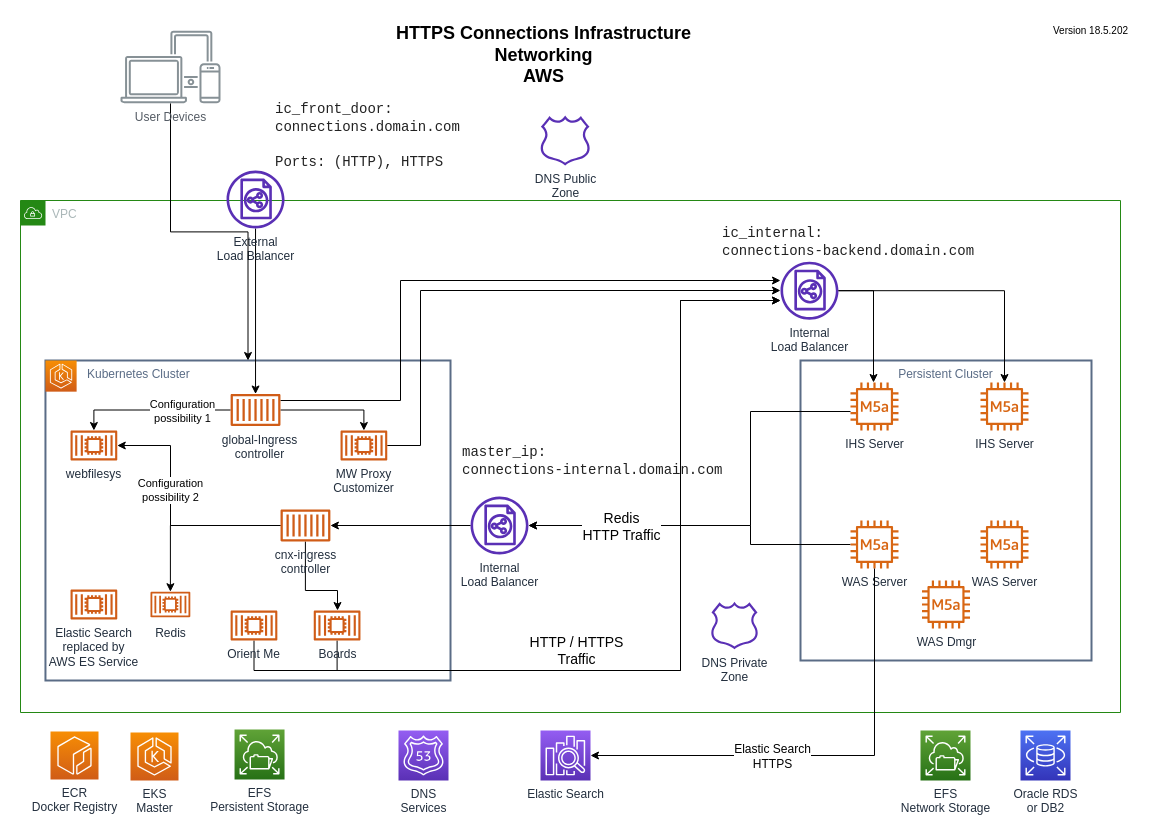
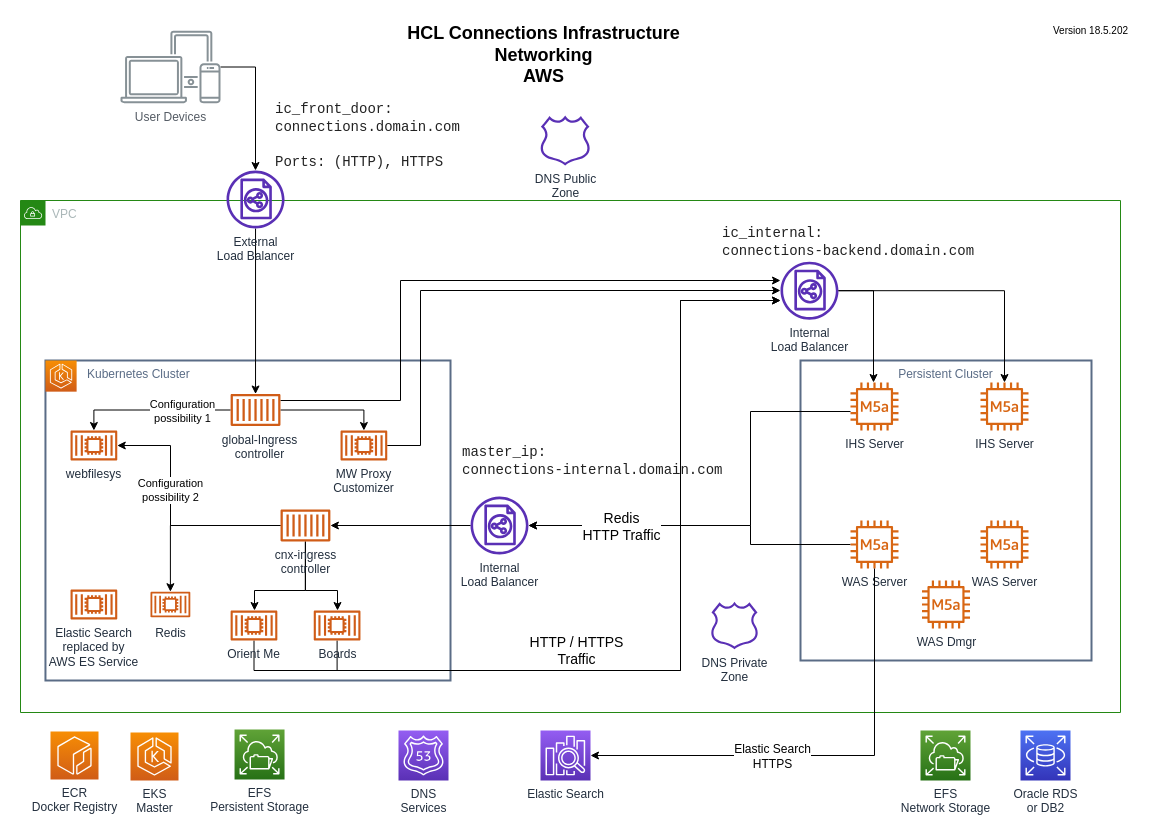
(544, 56) -> (544, 56)
(206, 232) -> (256, 98)
none -> (273, 591)
